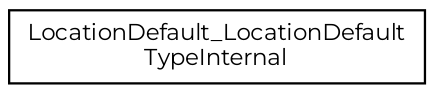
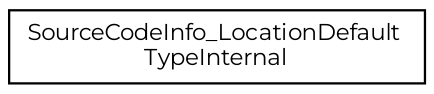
(217, 47) -> (217, 47)
